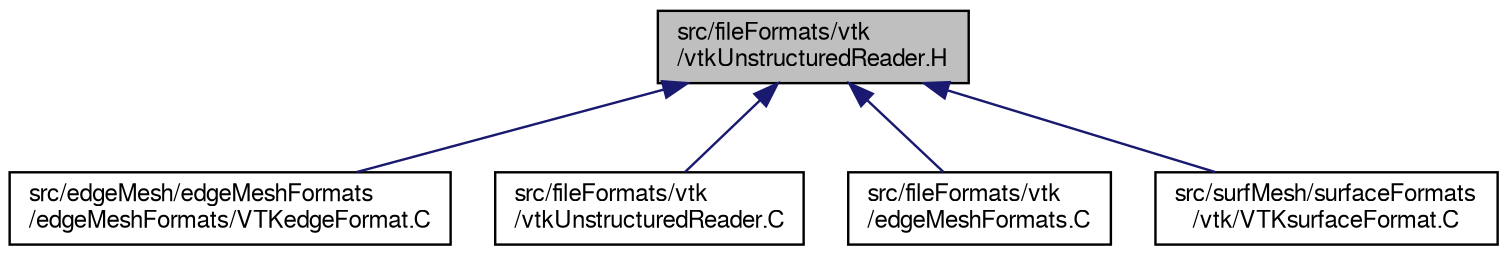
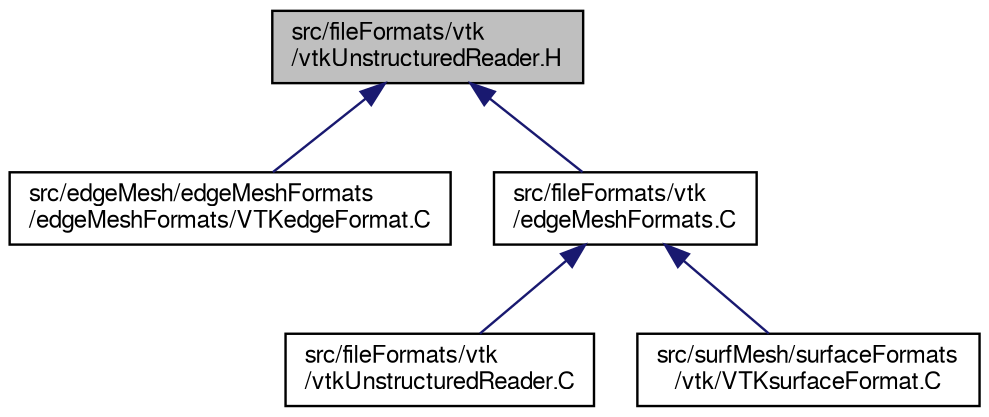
(1082, 131) -> (726, 297)
(722, 136) -> (523, 297)
